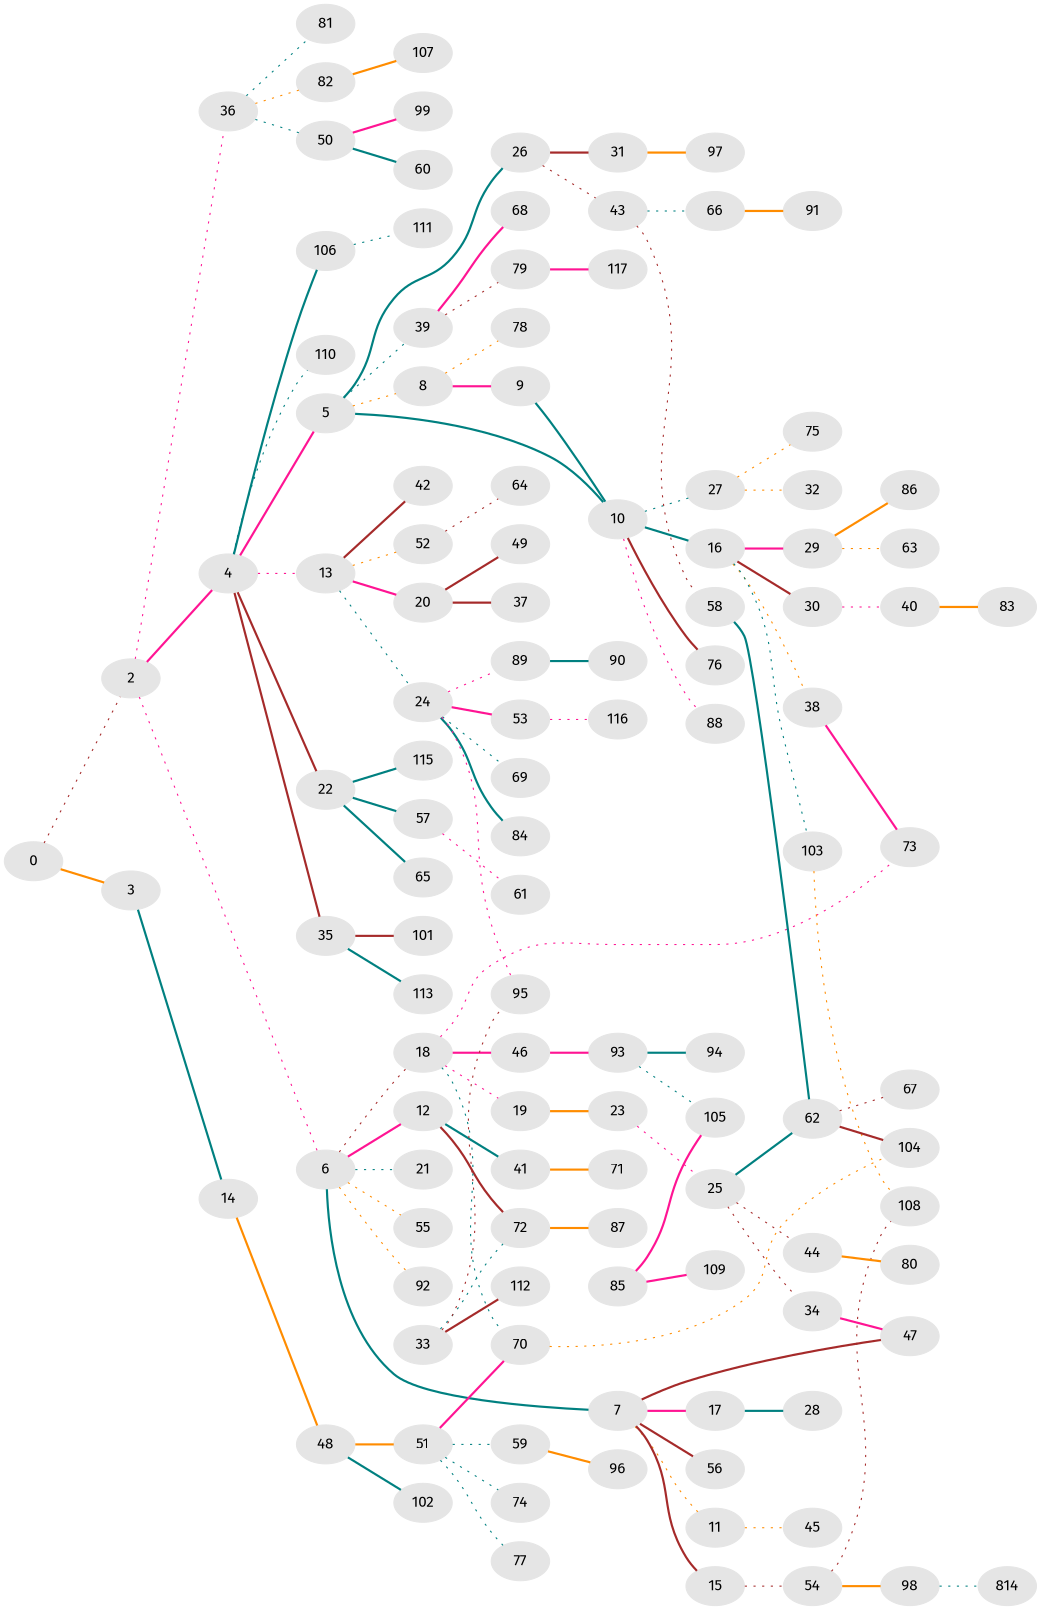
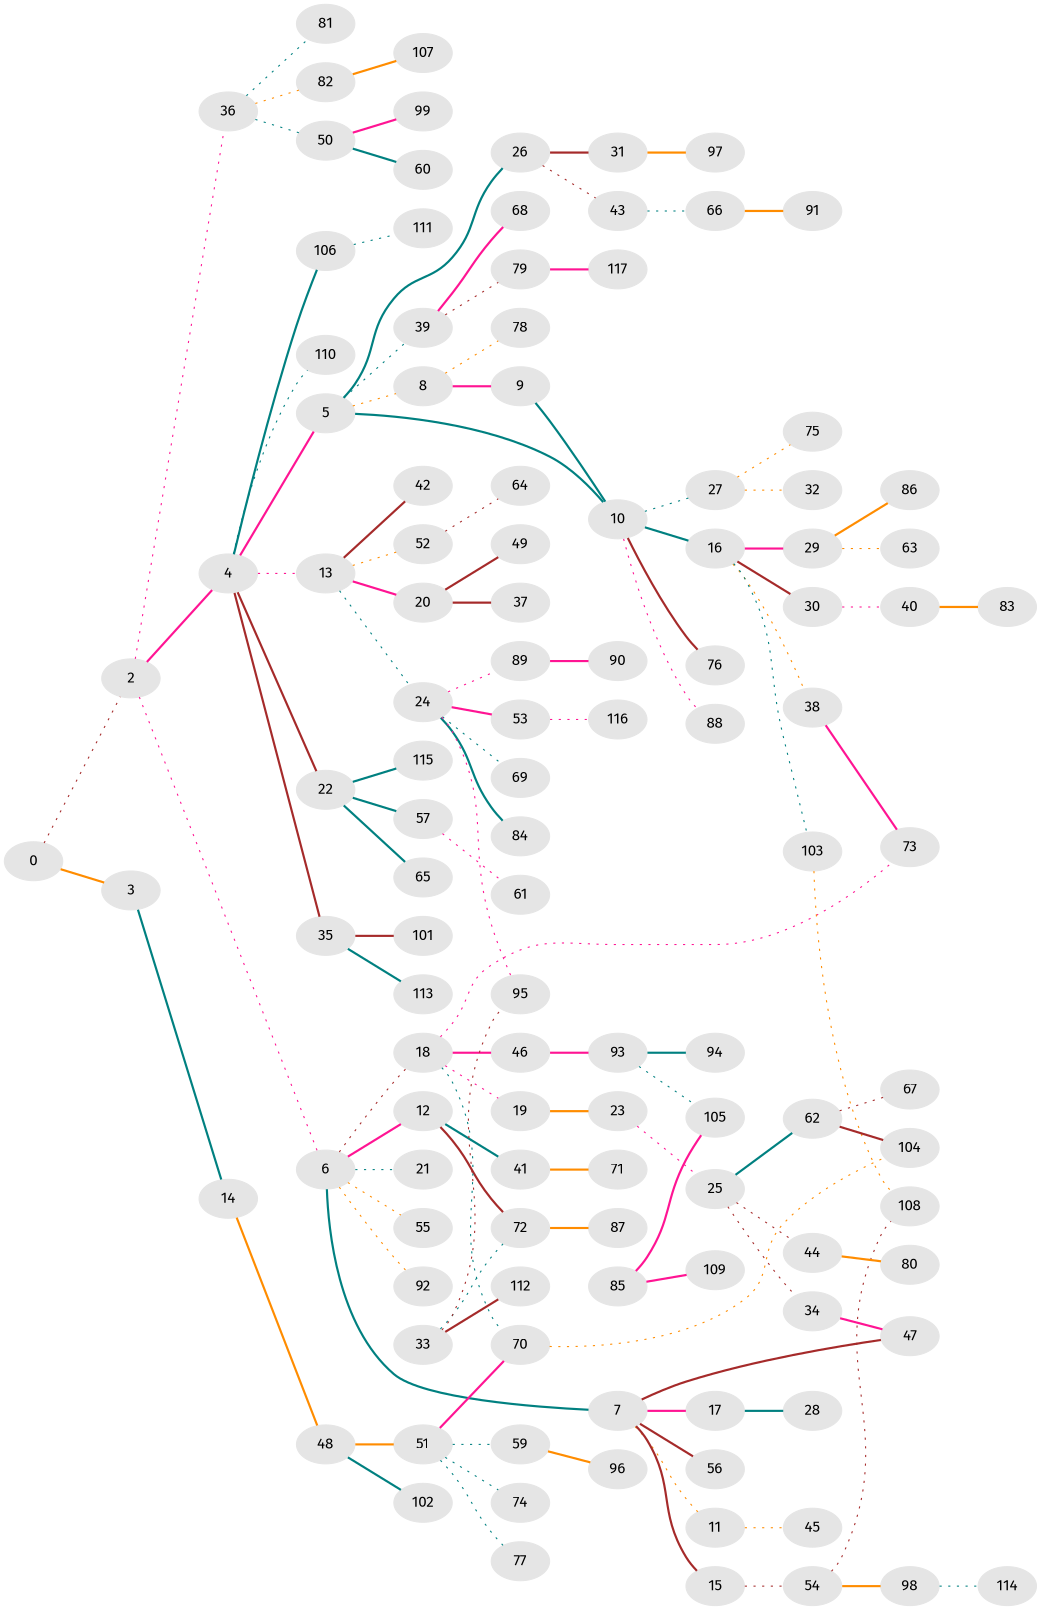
(715, 607) -> none
(569, 661) -> (569, 661)
(1007, 1586) -> (1007, 1586)
